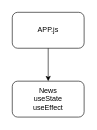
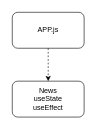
(48, 62) -> (48, 62)
